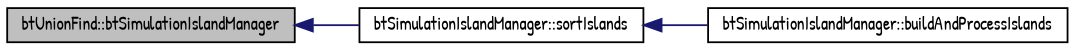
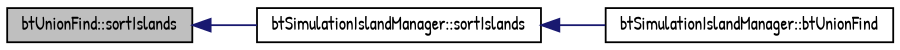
(151, 25) -> (100, 25)
(888, 25) -> (749, 25)
